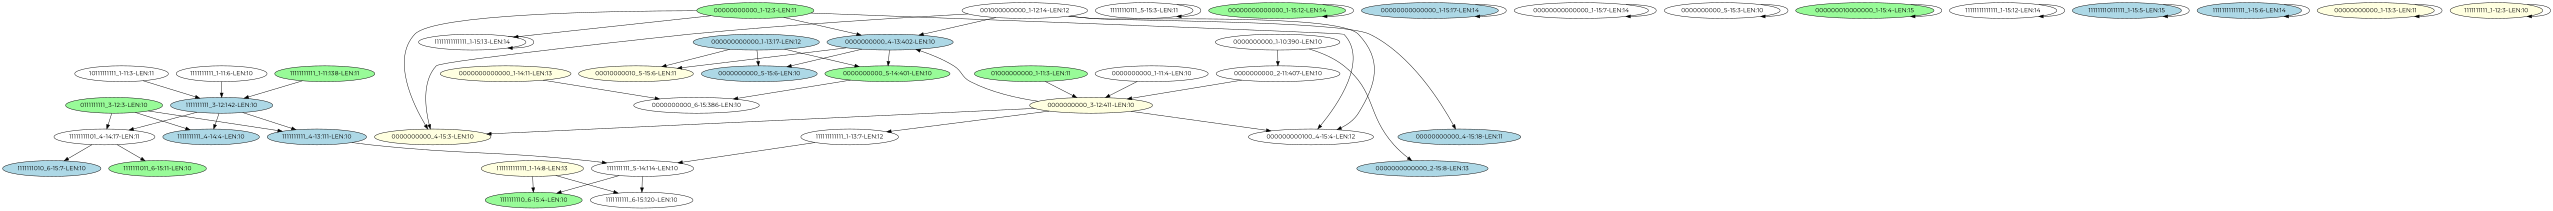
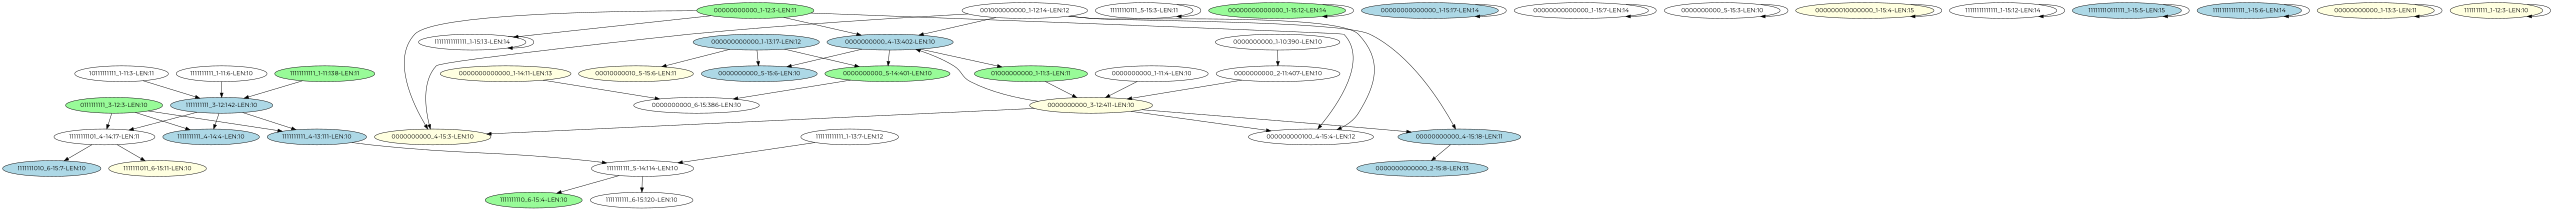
(1865, 11) -> (1865, 11)
(764, 58) -> (959, 58)
(1365, 91) -> (1443, 151)
(970, 121) -> (1274, 120)
(158, 169) -> (158, 169)
(532, 169) -> none
